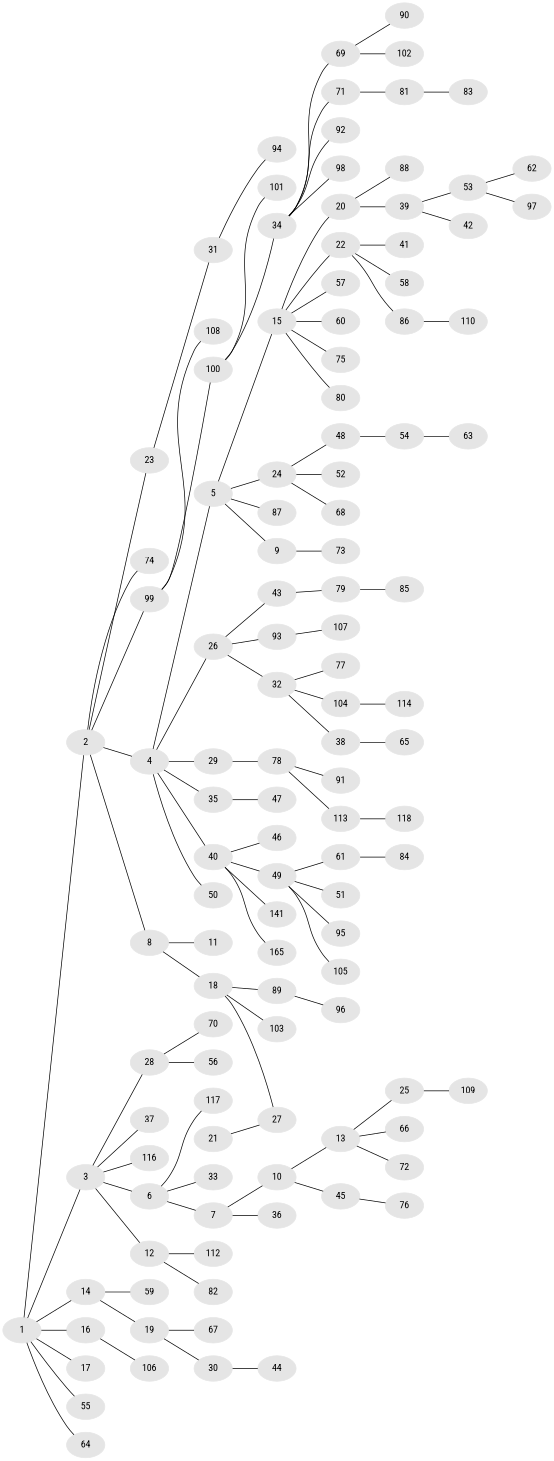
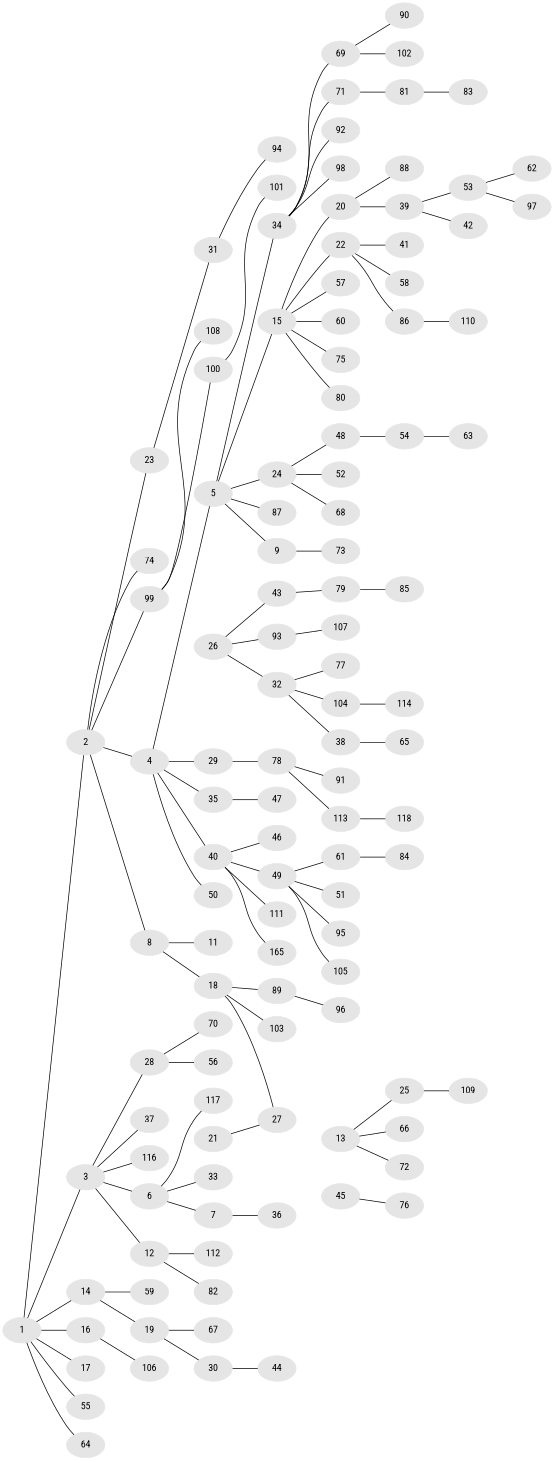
(255, 302) -> (244, 360)
(181, 704) -> none
(277, 914) -> (277, 914)
(277, 1177) -> none
